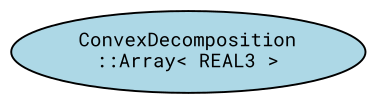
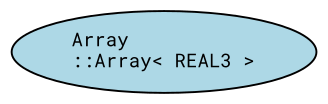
(188, 52) -> (164, 52)
